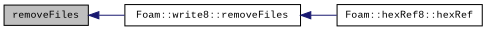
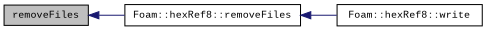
(213, 15) -> (213, 15)
(410, 15) -> (410, 15)
